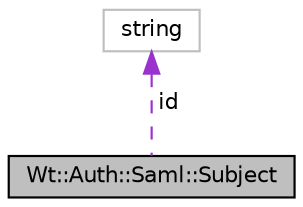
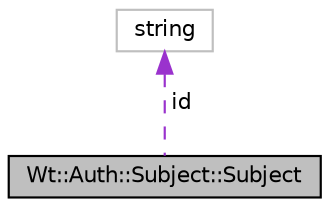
(152, 177) -> (165, 177)
